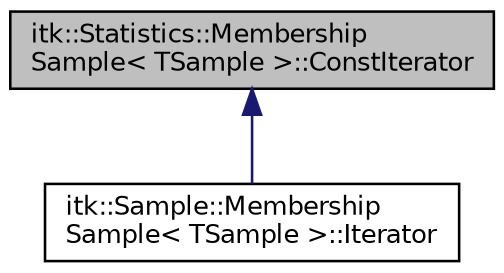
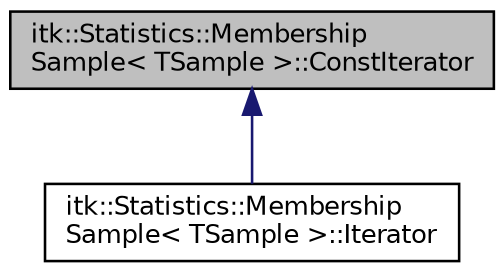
(252, 222) -> (252, 222)
